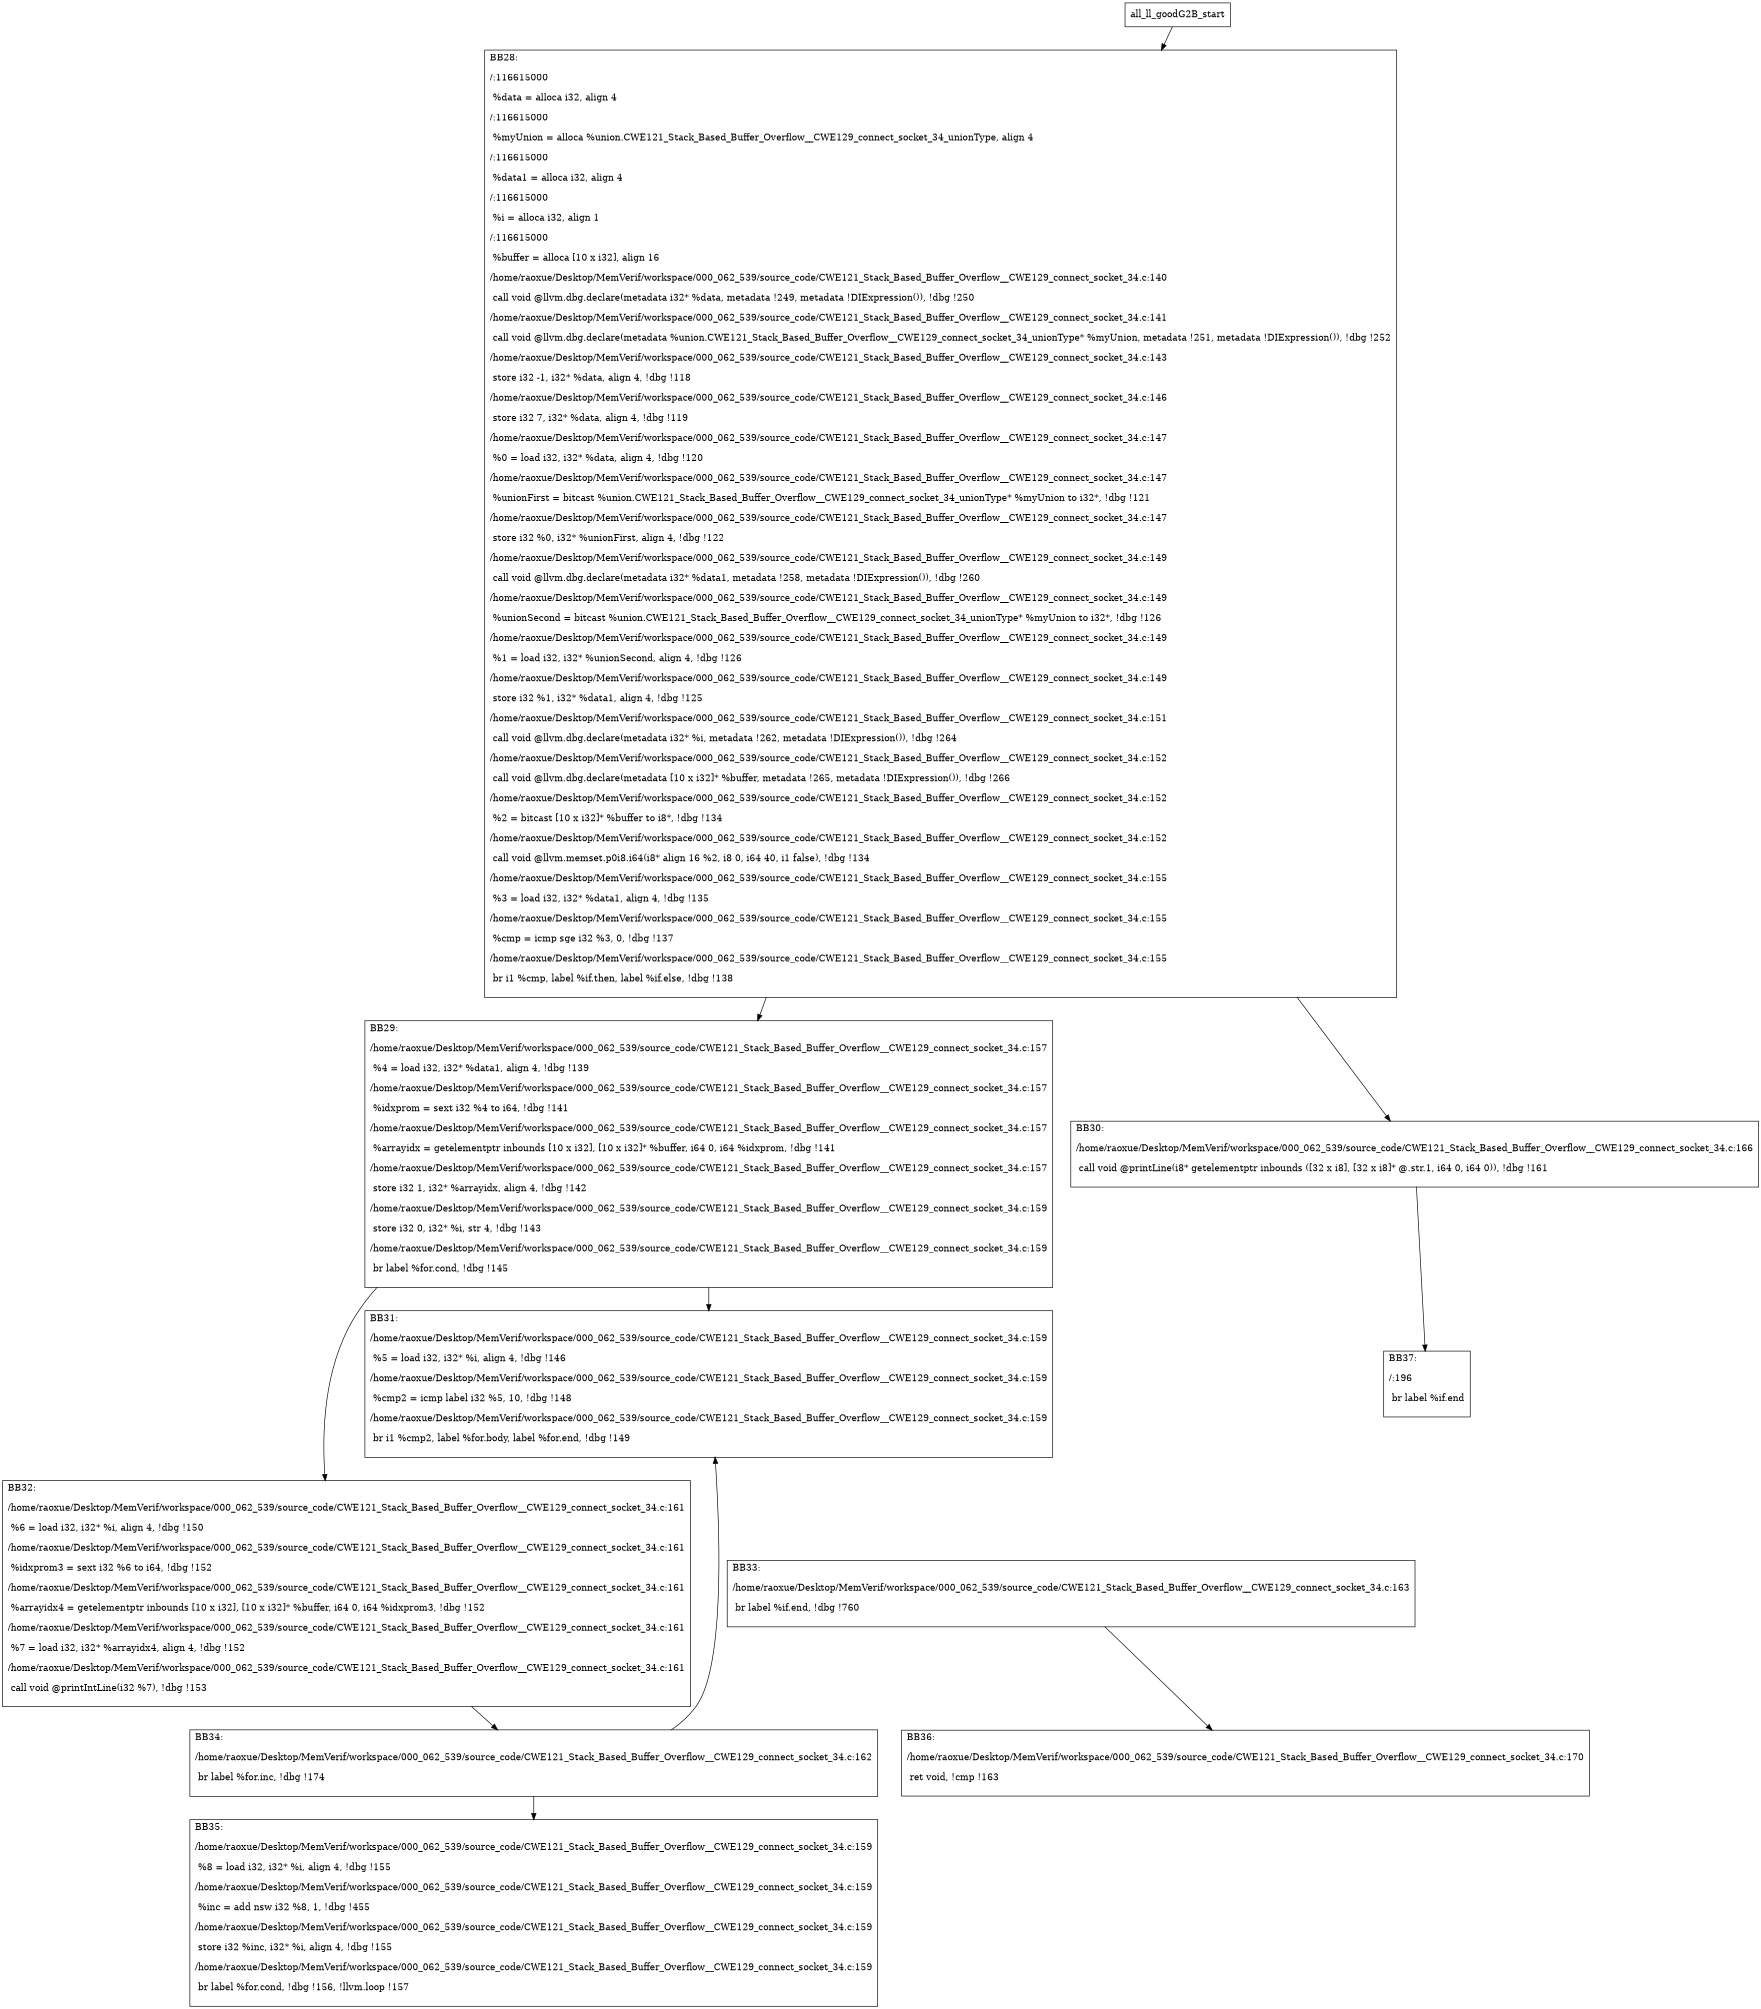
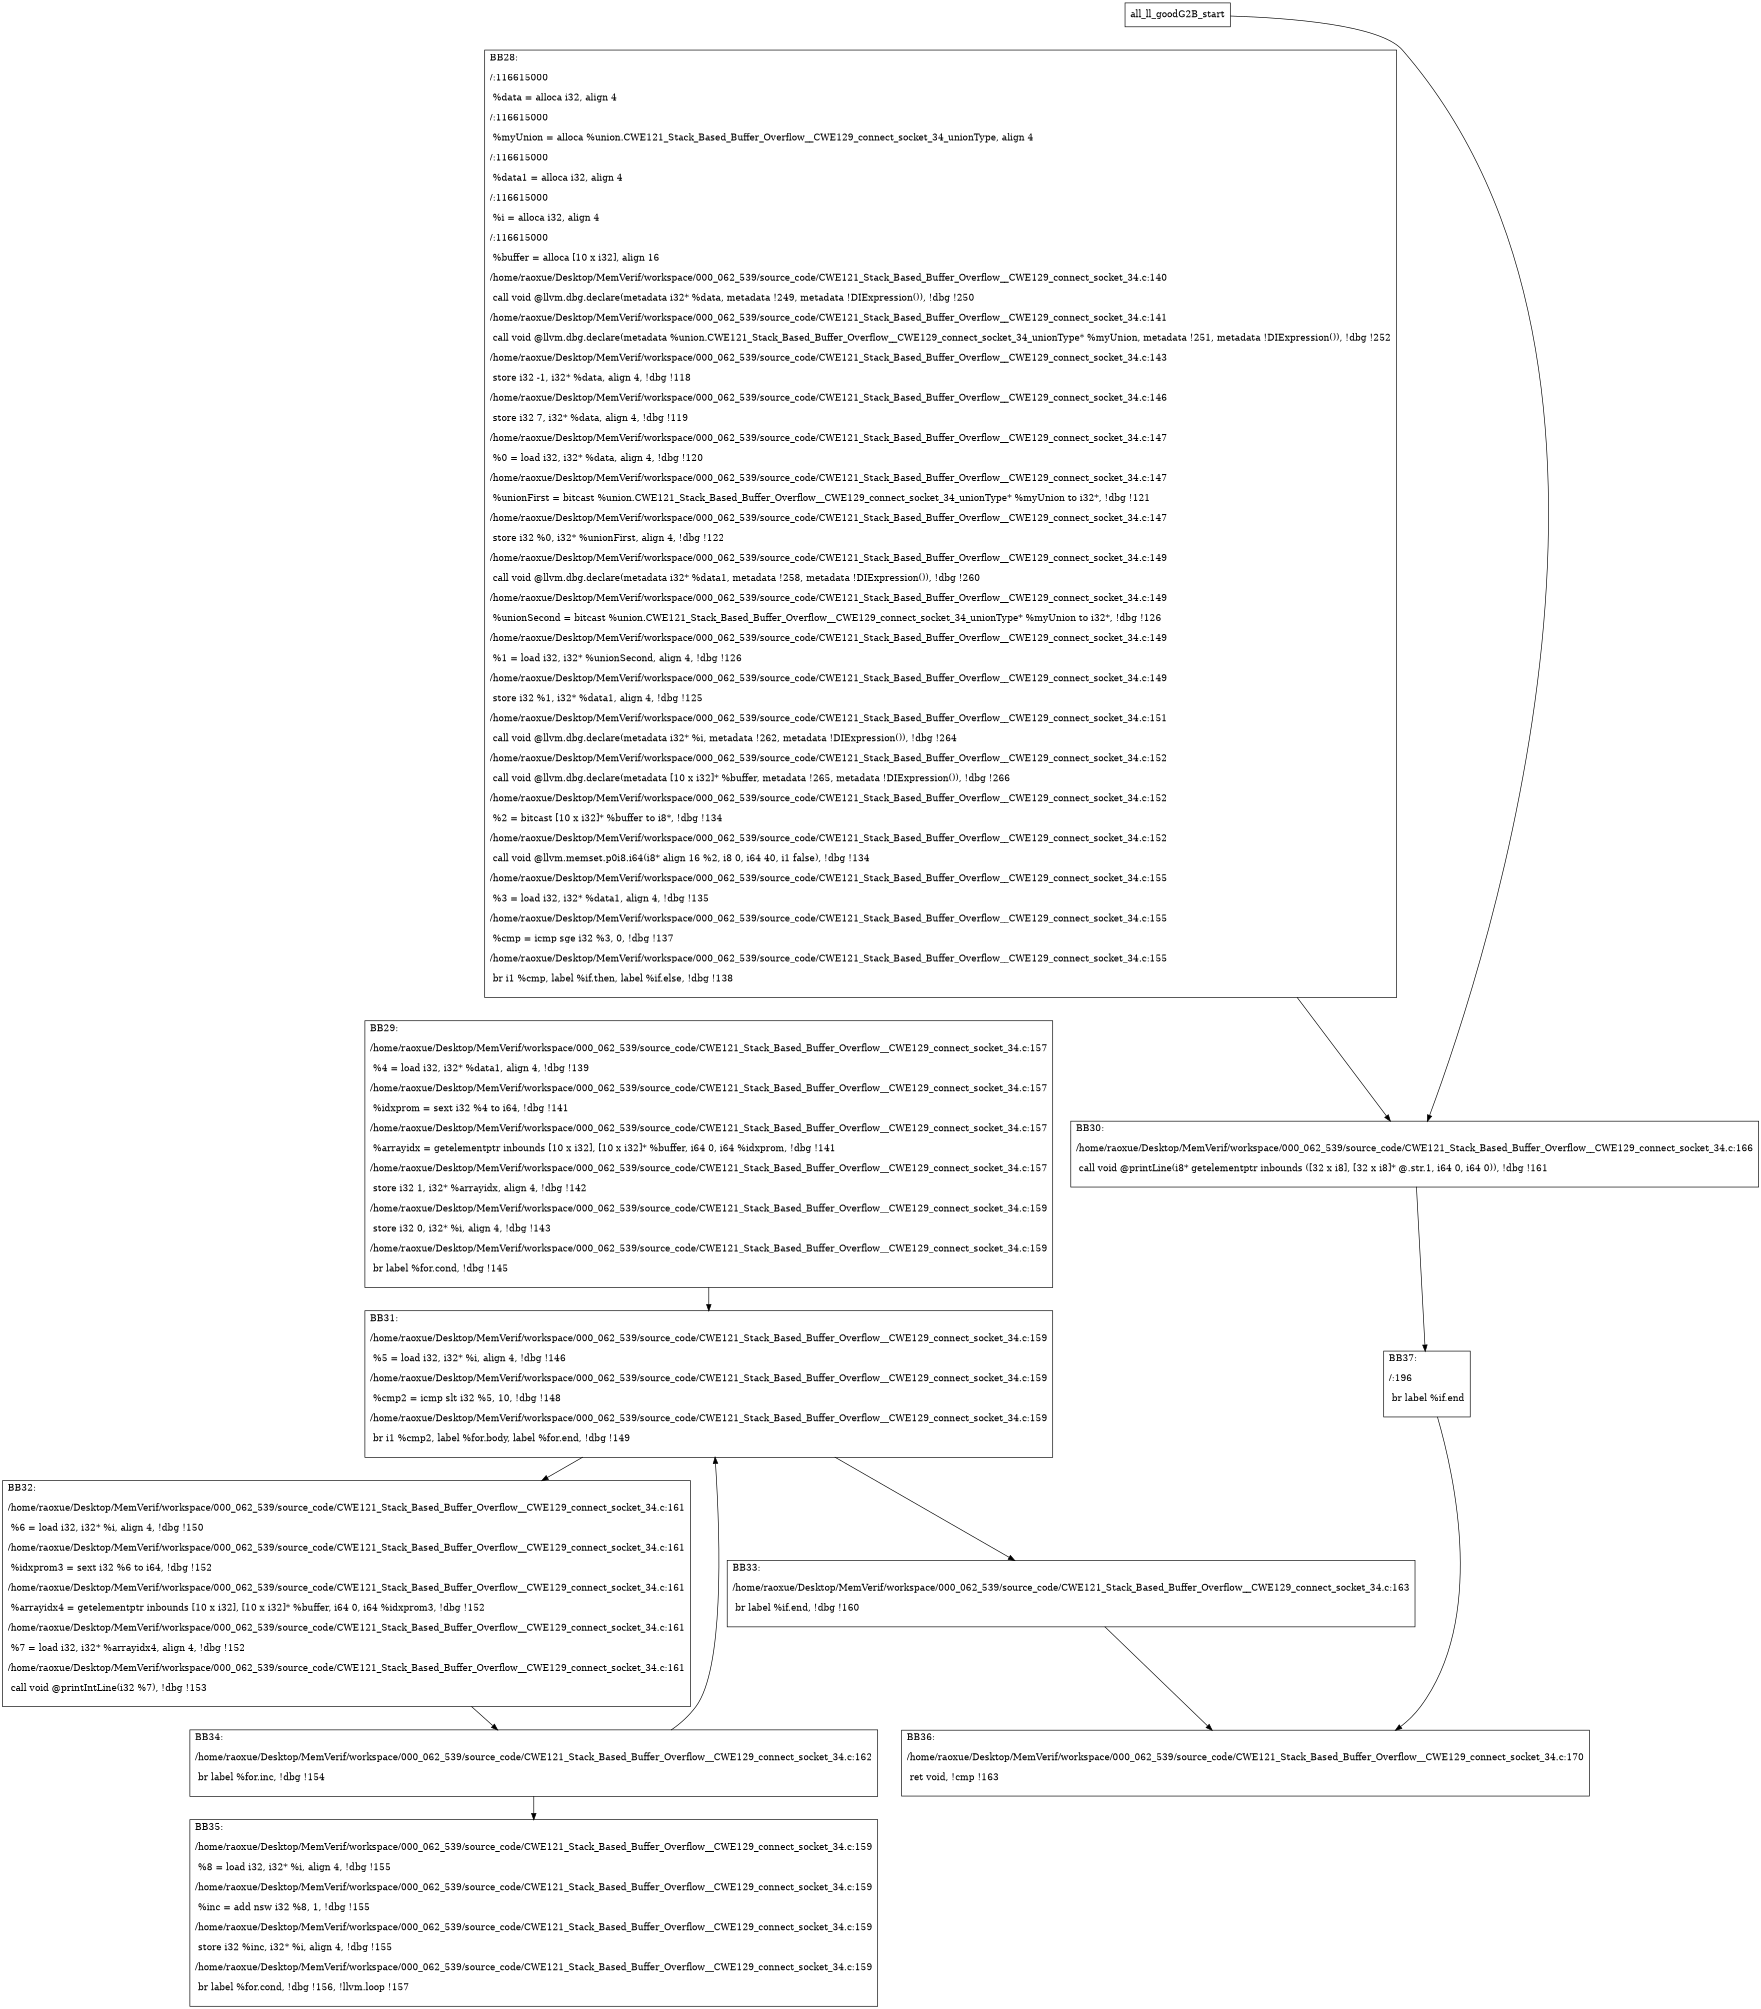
(1168, 35) -> (1548, 485)
(545, 218) -> (545, 218)
(763, 1006) -> none
(456, 1229) -> (460, 1229)
(332, 1375) -> (565, 1467)
(471, 1399) -> (466, 1399)
none -> (922, 1507)
none -> (1460, 1579)
(796, 1608) -> (796, 1608)
(260, 1778) -> (260, 1778)
(283, 1907) -> (283, 1907)
